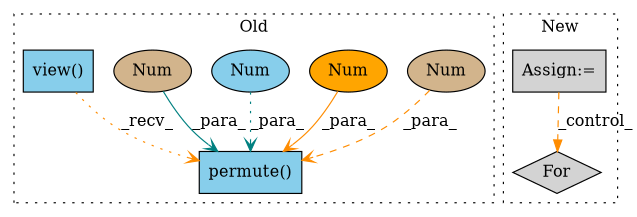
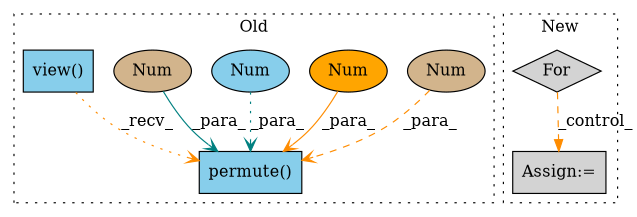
(558, 116) -> (558, 116)
